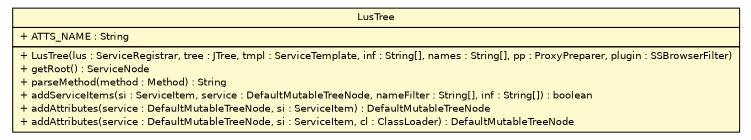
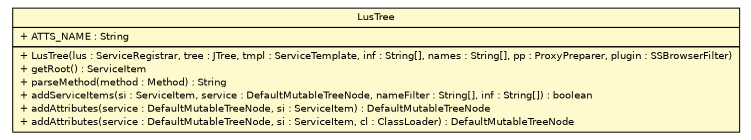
(85, 69) -> (83, 69)
